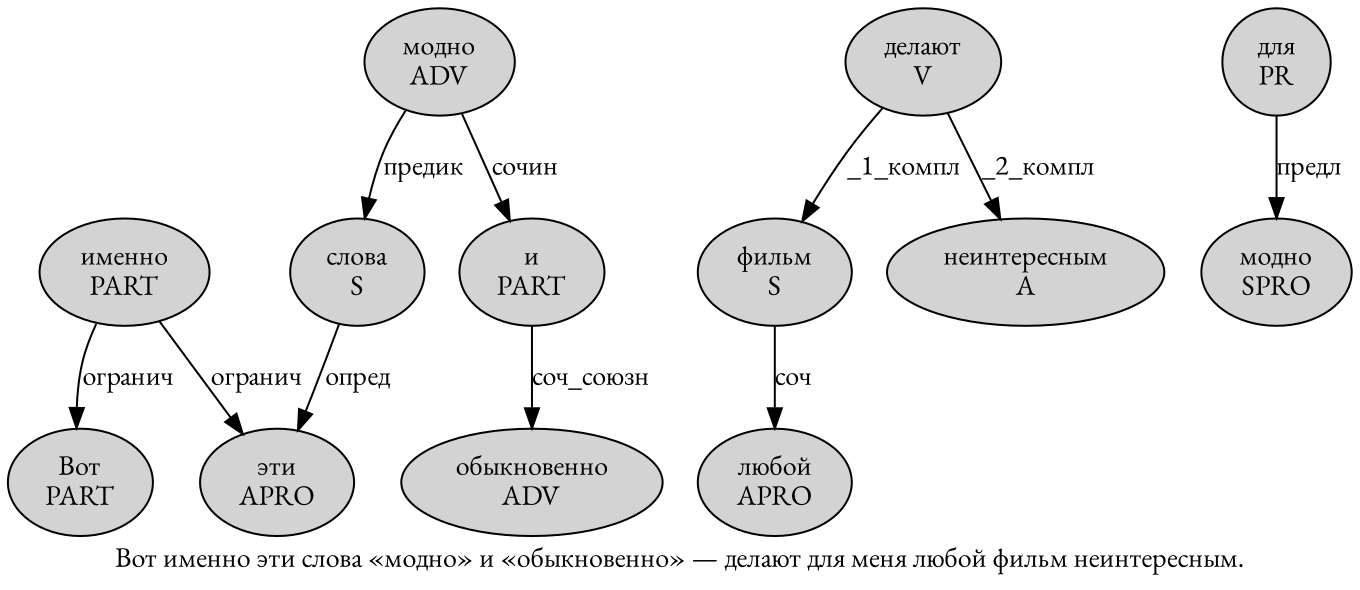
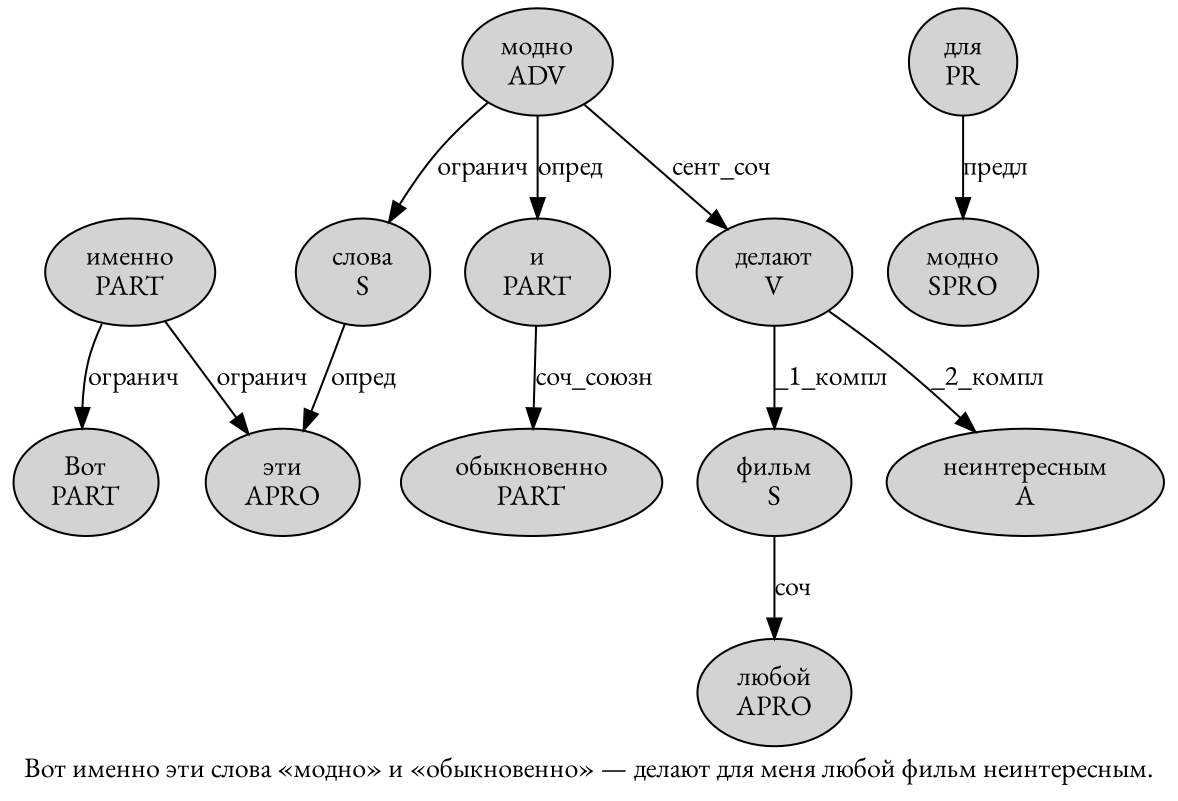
none -> (648, 160)
(424, 167) -> (483, 167)
(526, 167) -> (571, 167)
(532, 482) -> (532, 482)
